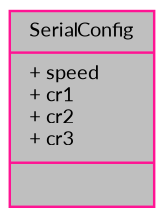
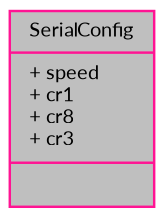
(53, 117) -> (53, 117)
